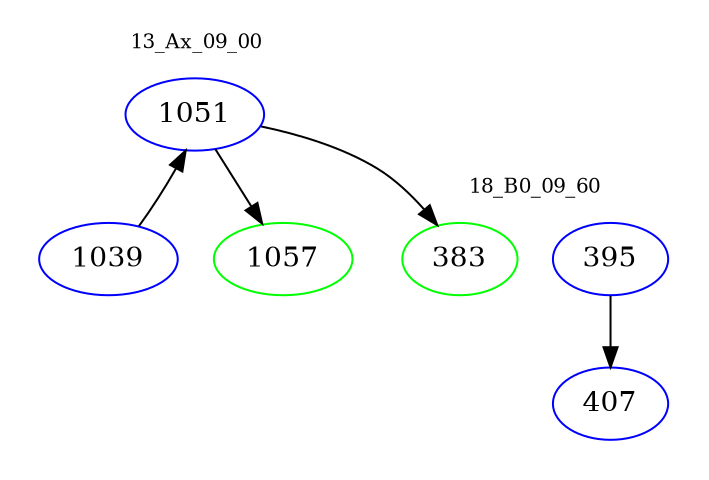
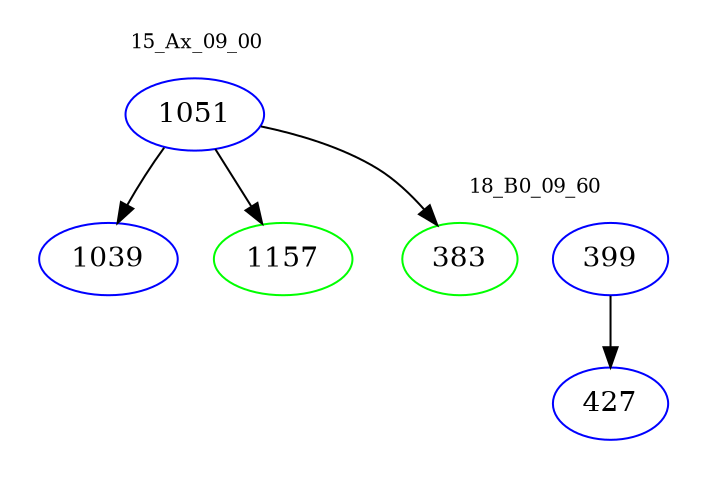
(197, 43) -> (197, 43)
(158, 198) -> (145, 176)
(283, 259) -> (283, 259)
(611, 259) -> (611, 259)
(611, 404) -> (611, 404)
